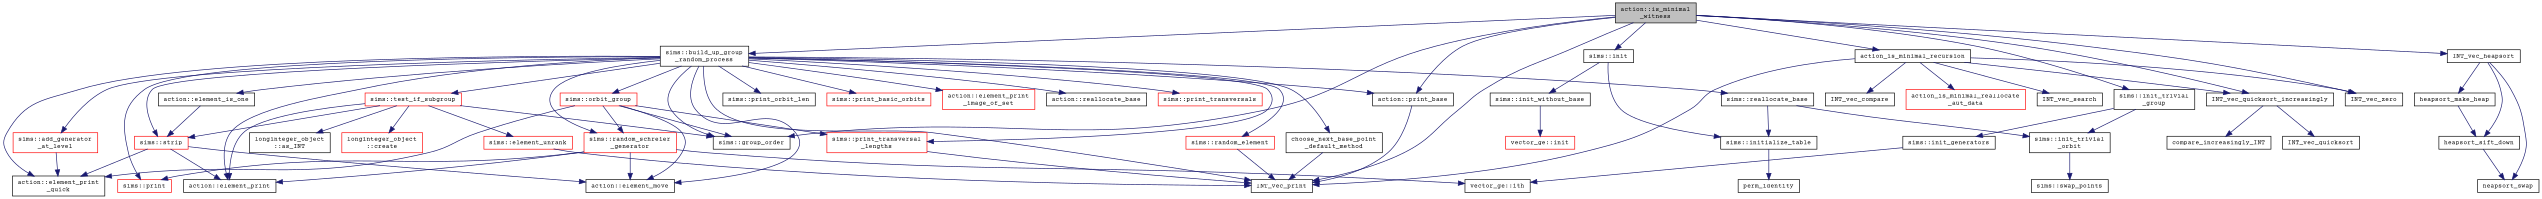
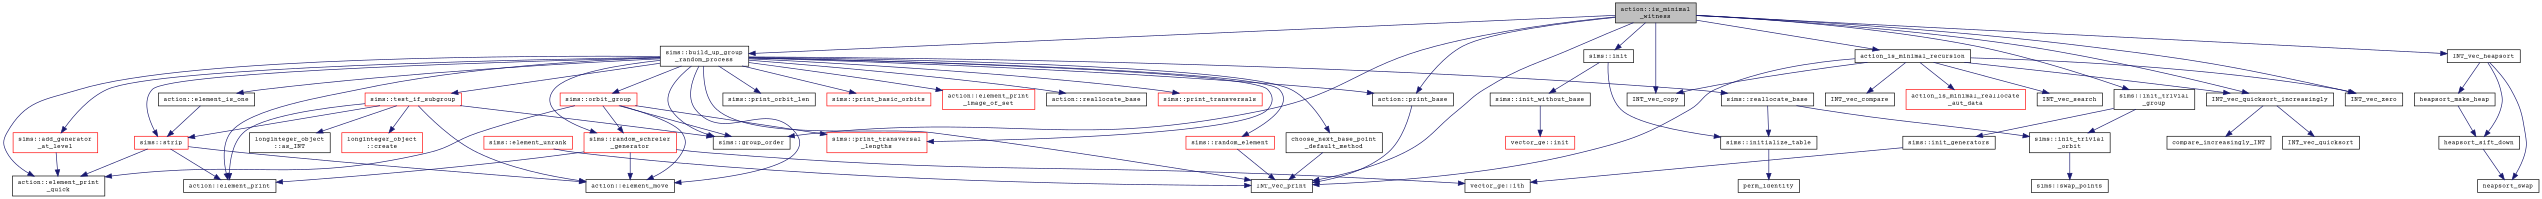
none -> (1656, 99)
(468, 120) -> (491, 159)
(1038, 164) -> none
(145, 186) -> none
